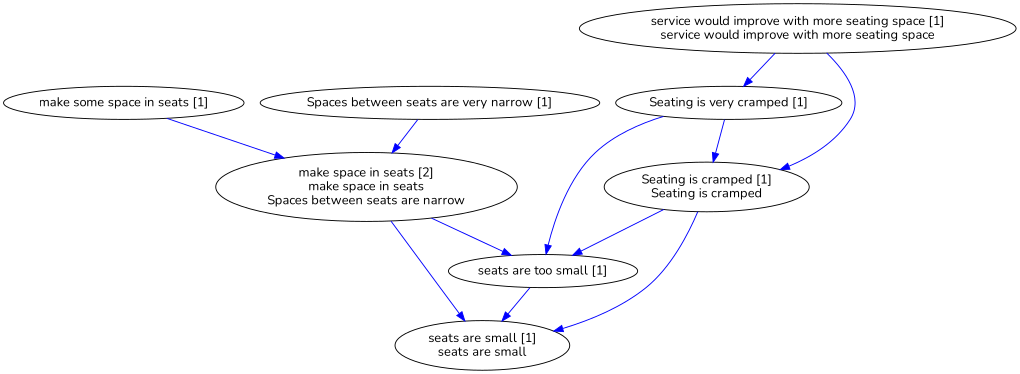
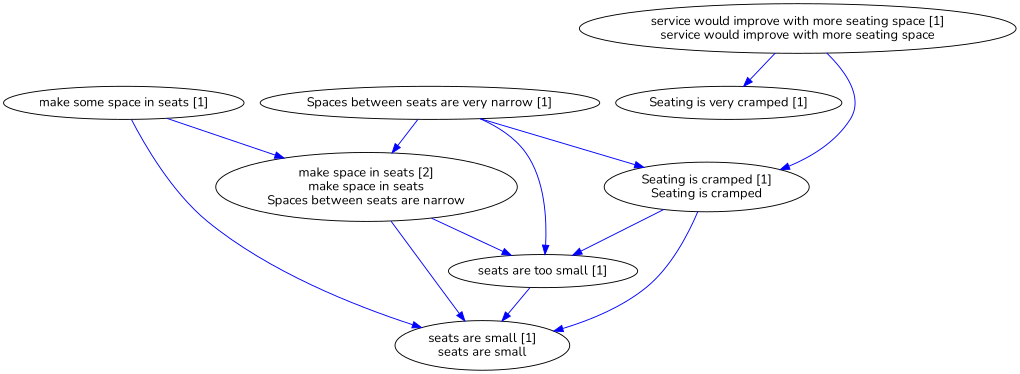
(720, 136) -> (558, 142)
(586, 163) -> (535, 170)
none -> (249, 251)
